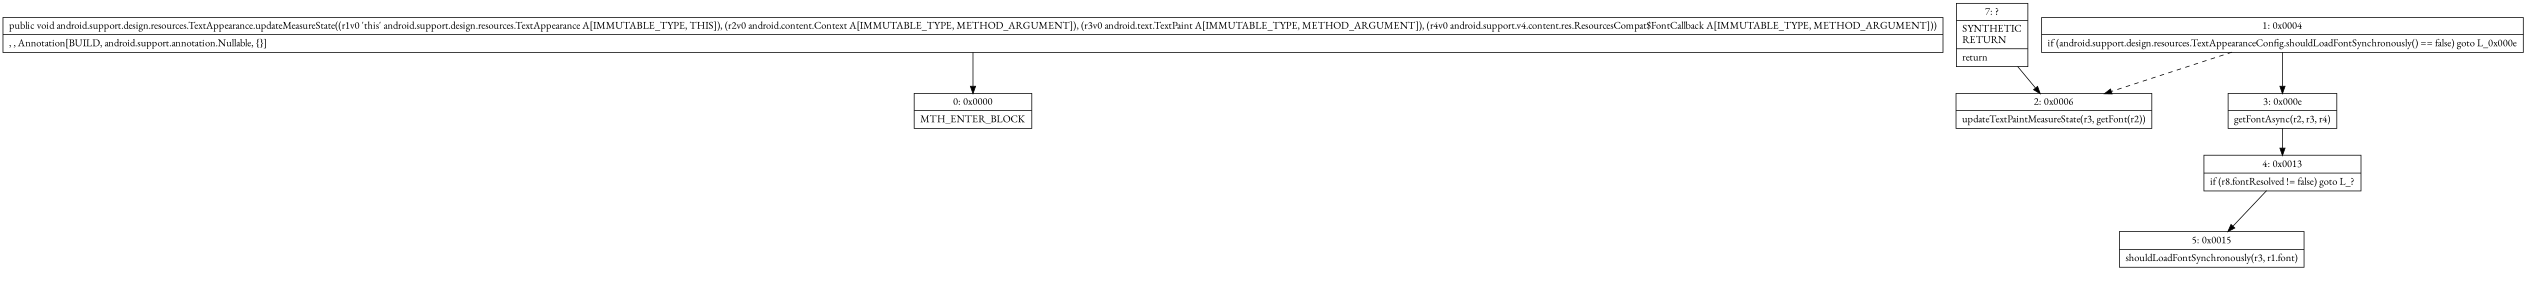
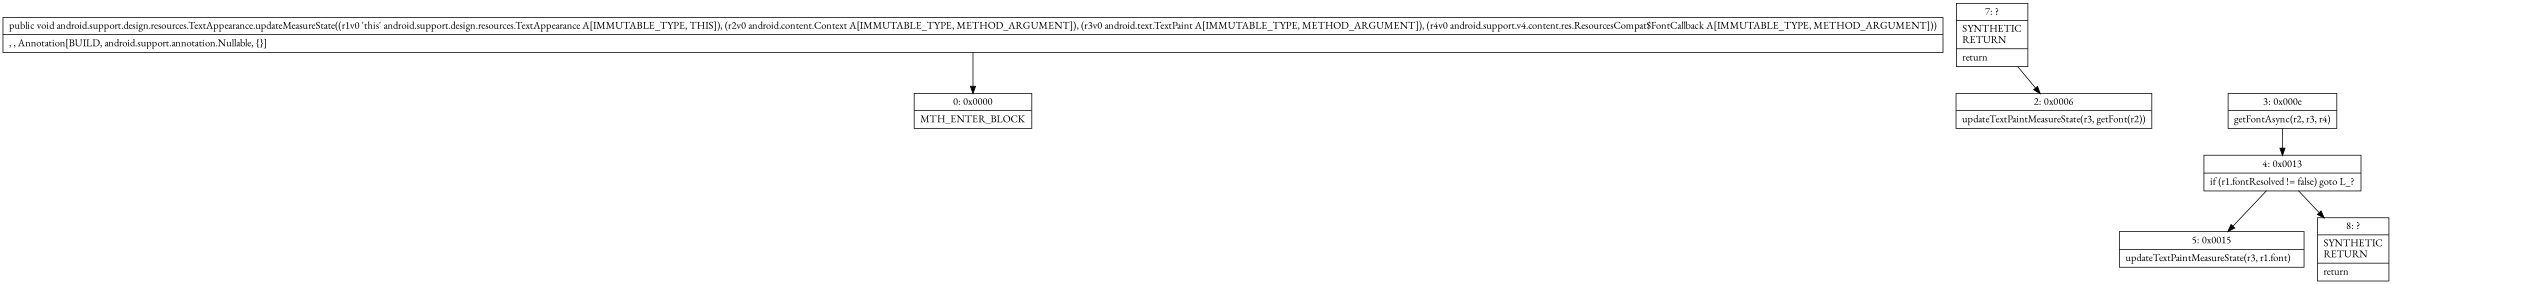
(2282, 35) -> none
(2282, 182) -> (2282, 182)
none -> (2353, 249)
(2212, 258) -> (2208, 258)
